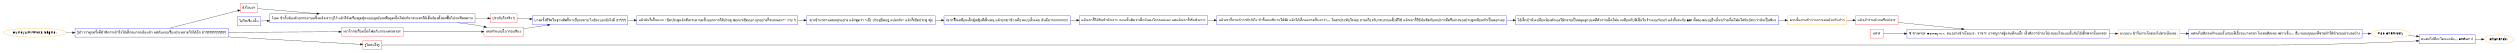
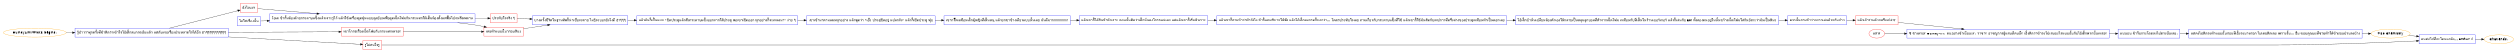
(1817, 20) -> (1817, 20)
(1877, 34) -> (1877, 34)
(2149, 34) -> (2149, 34)
